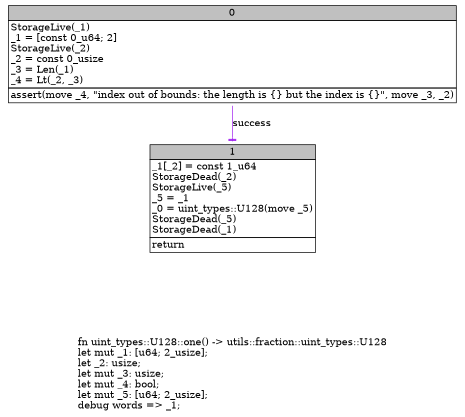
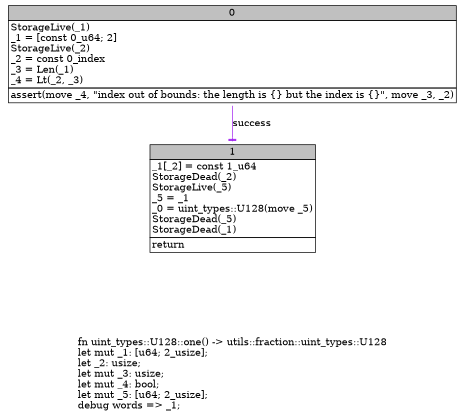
(57, 59) -> (58, 59)
